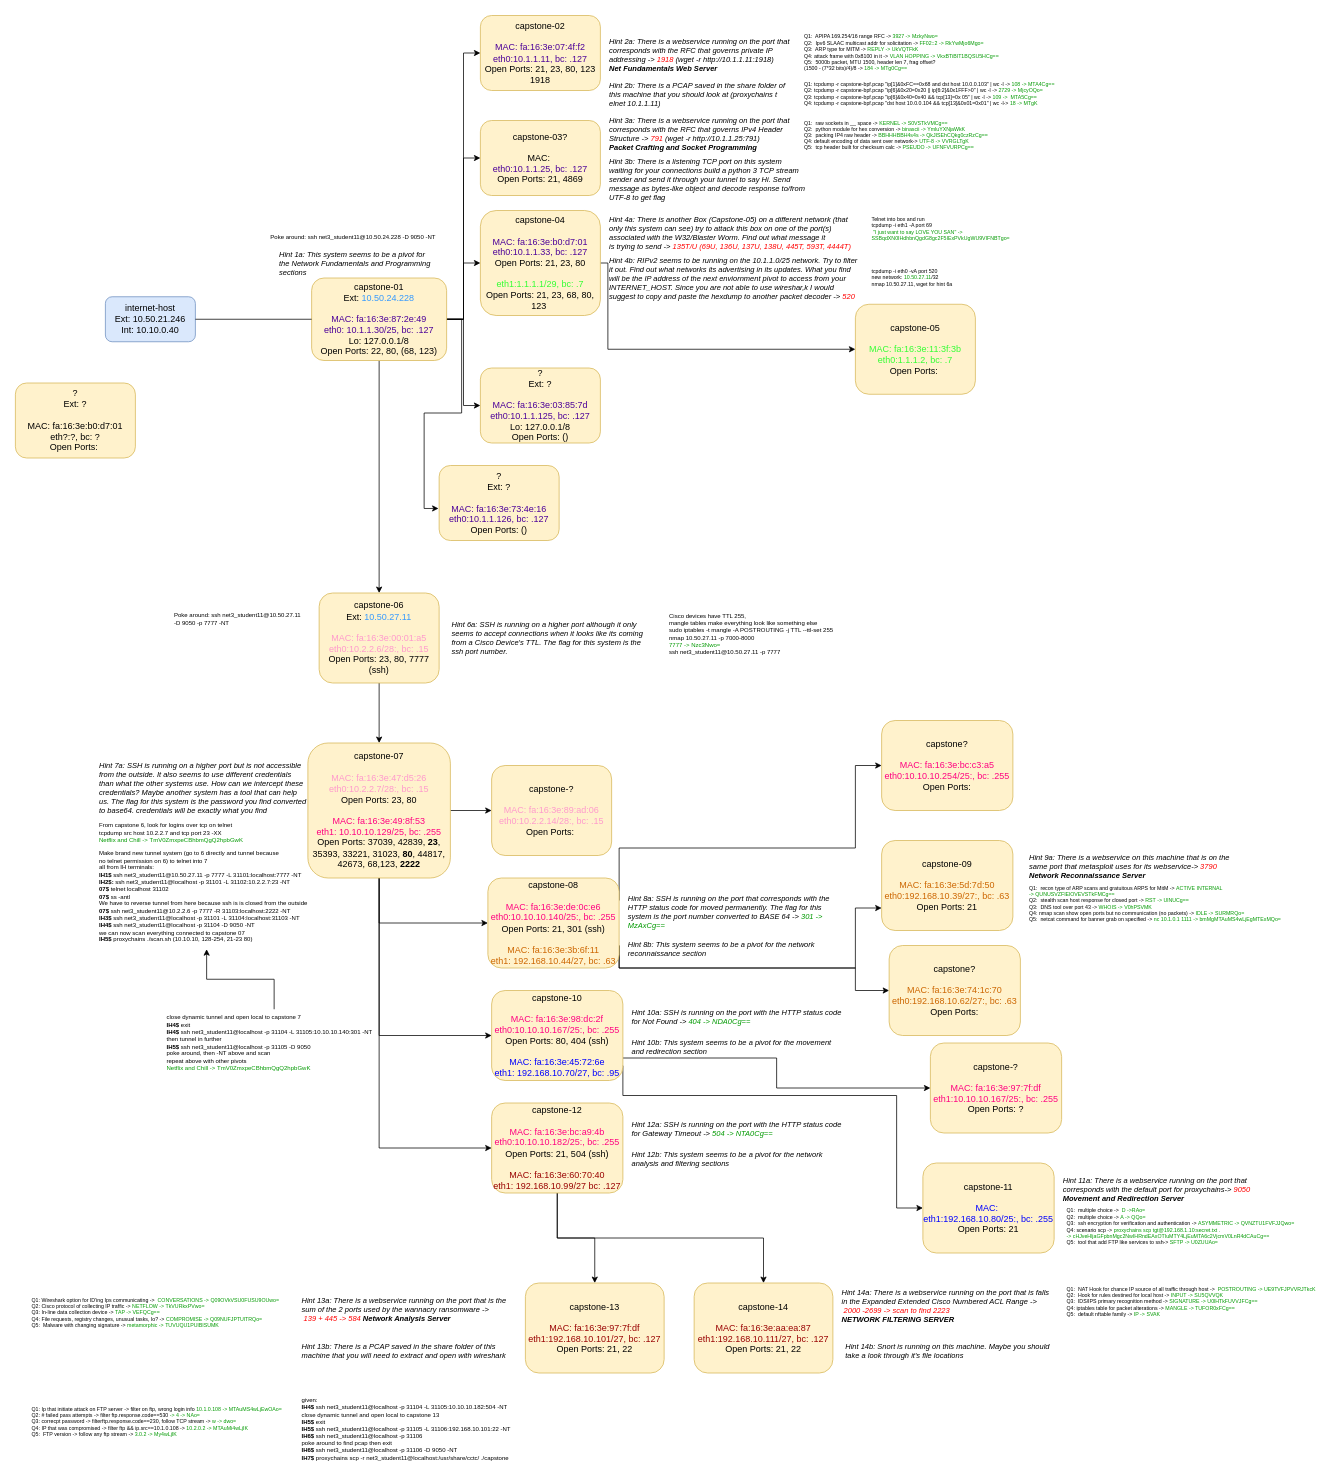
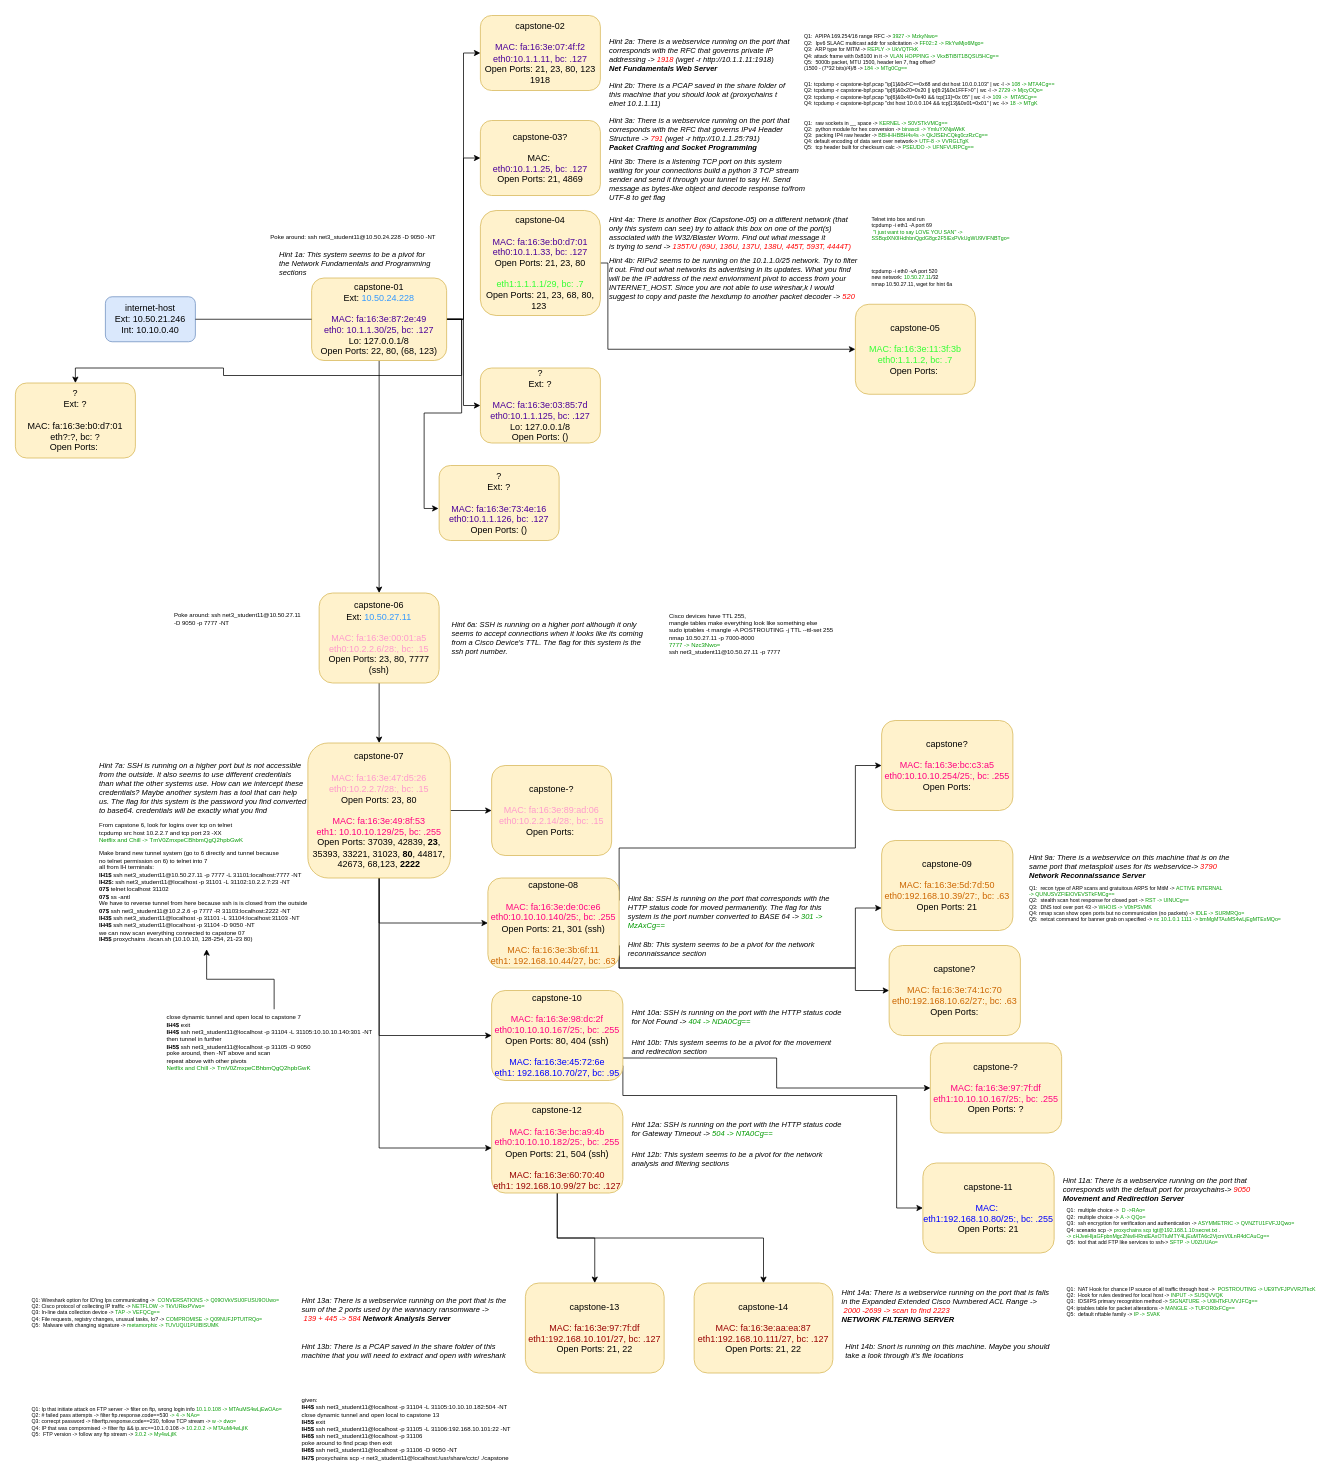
(474, 263) -> (337, 375)
